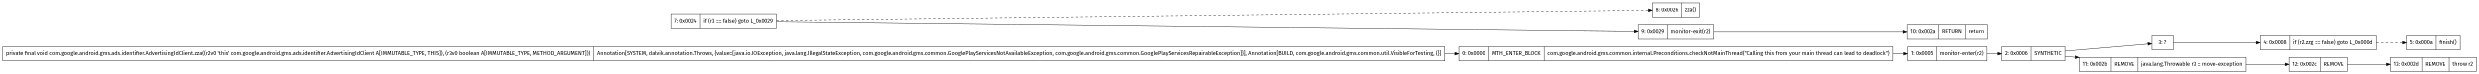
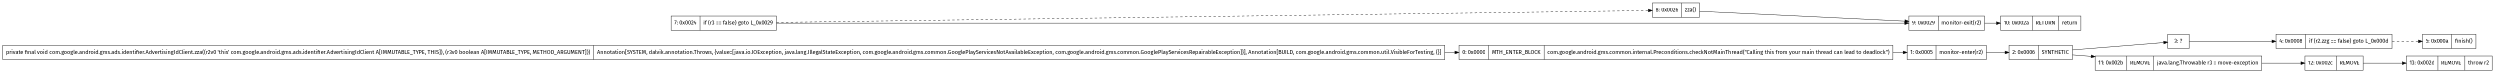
none -> (1802, 16)
